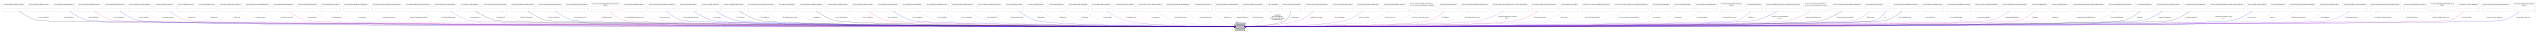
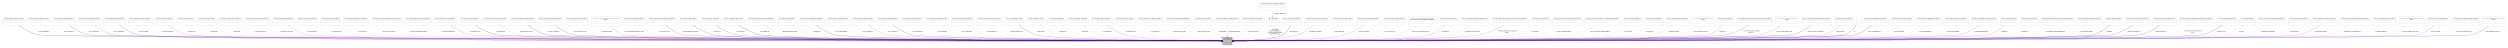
(1817, 5) -> (1787, 20)
(1394, 26) -> (1273, 13)
